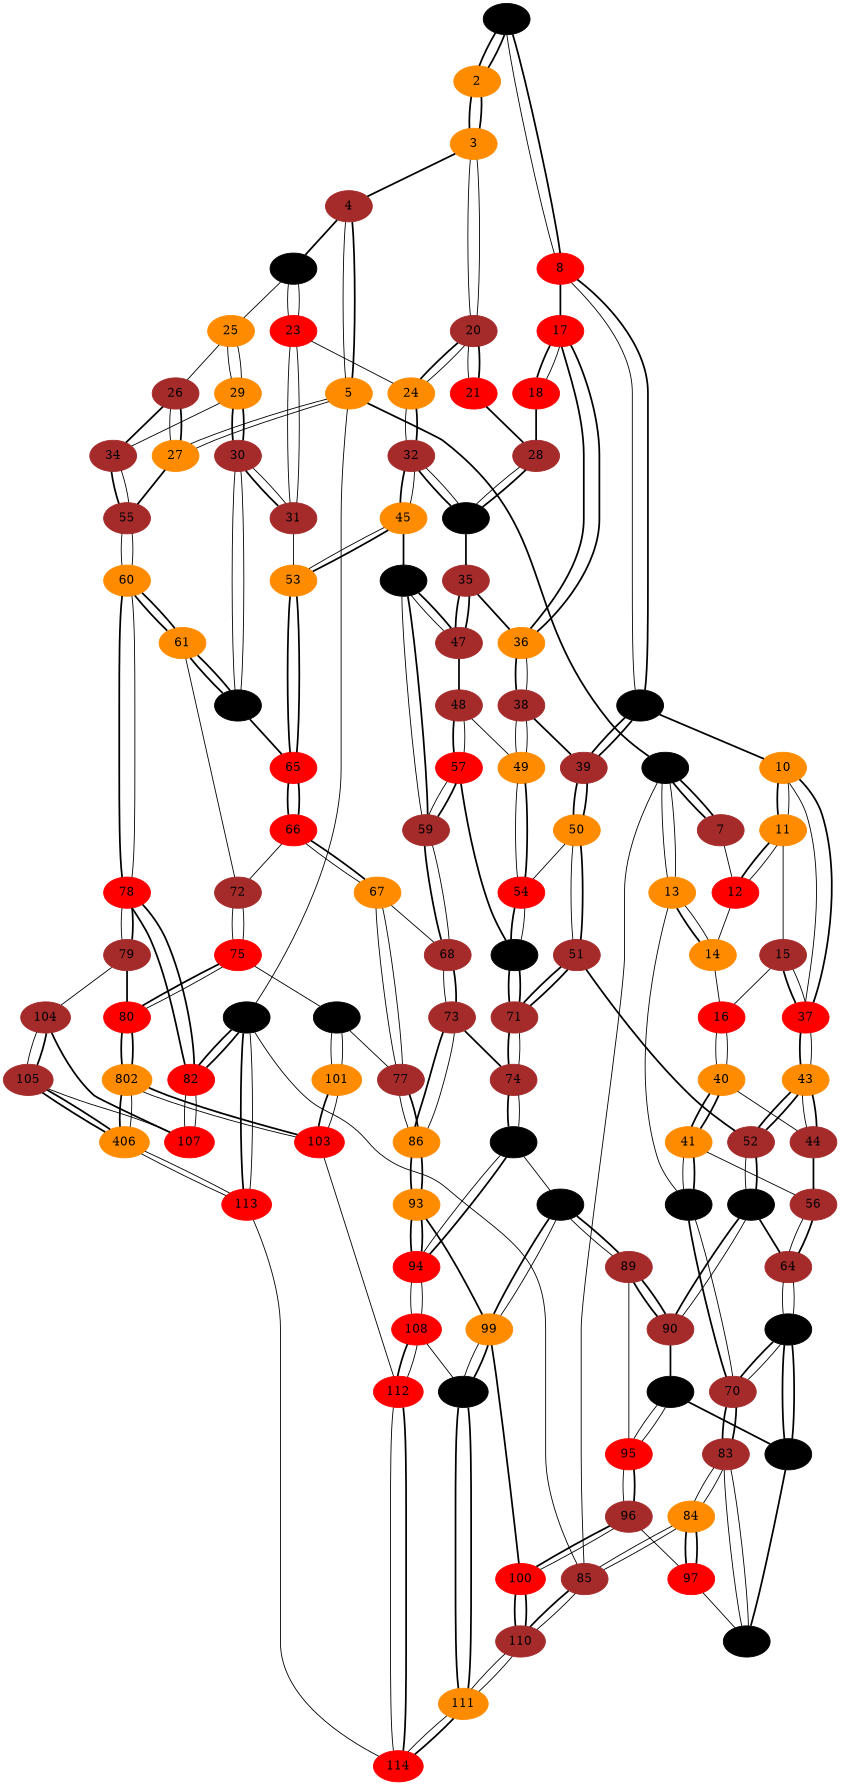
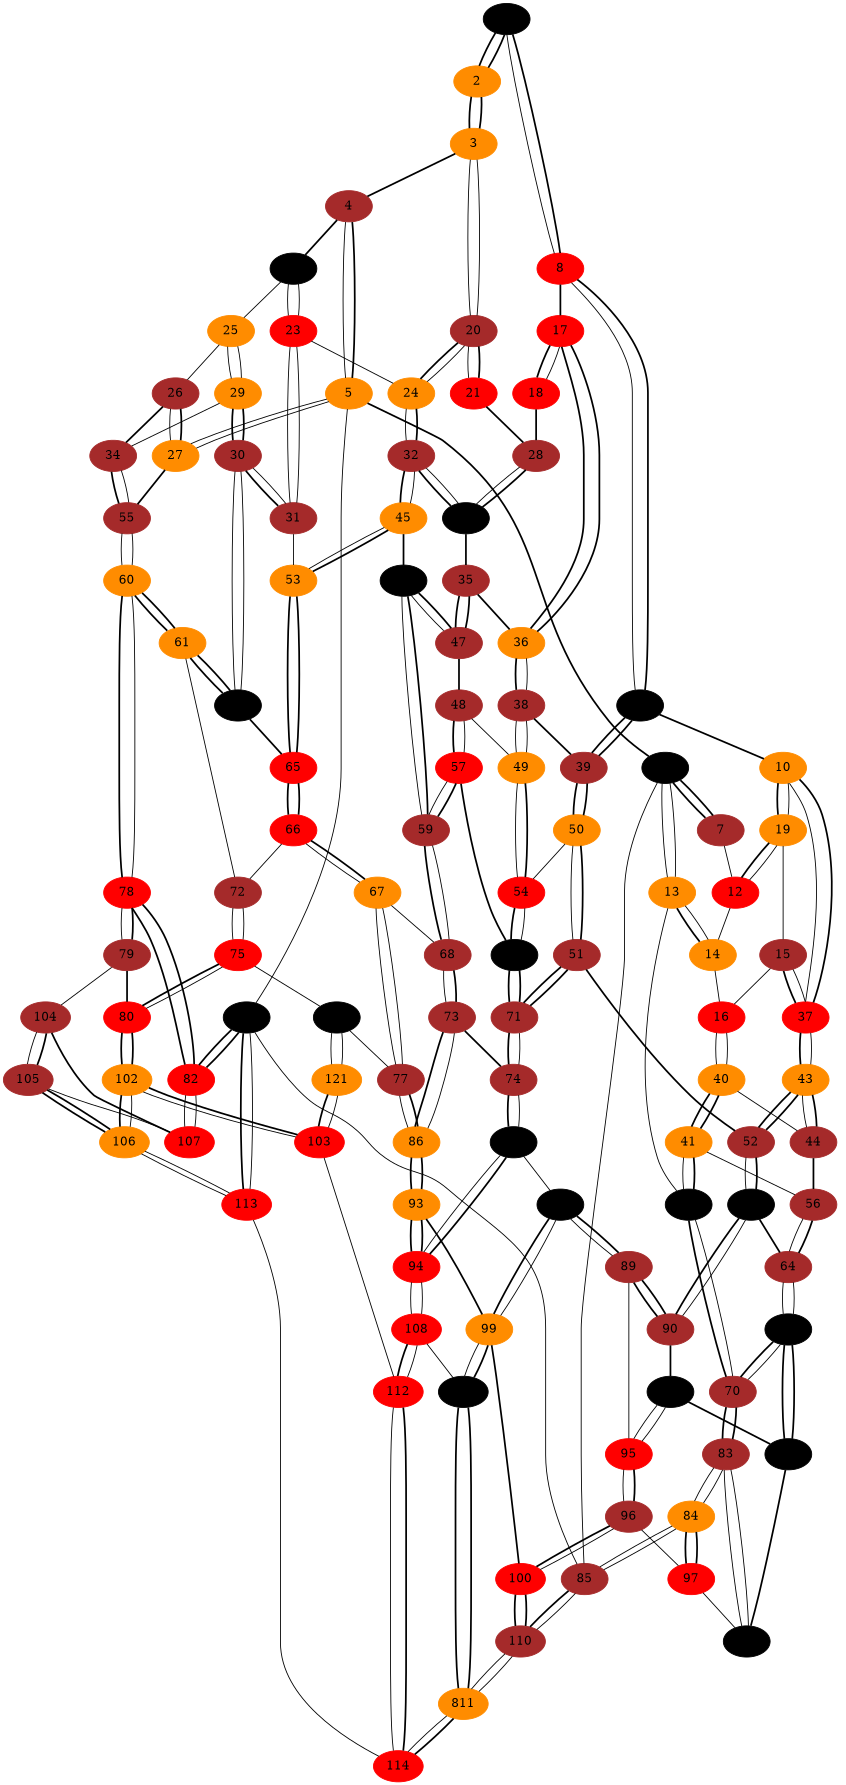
(783, 830) -> (783, 830)
(127, 1080) -> (127, 1080)
(337, 1080) -> (337, 1080)
(124, 1142) -> (124, 1142)
(463, 1704) -> (463, 1704)
